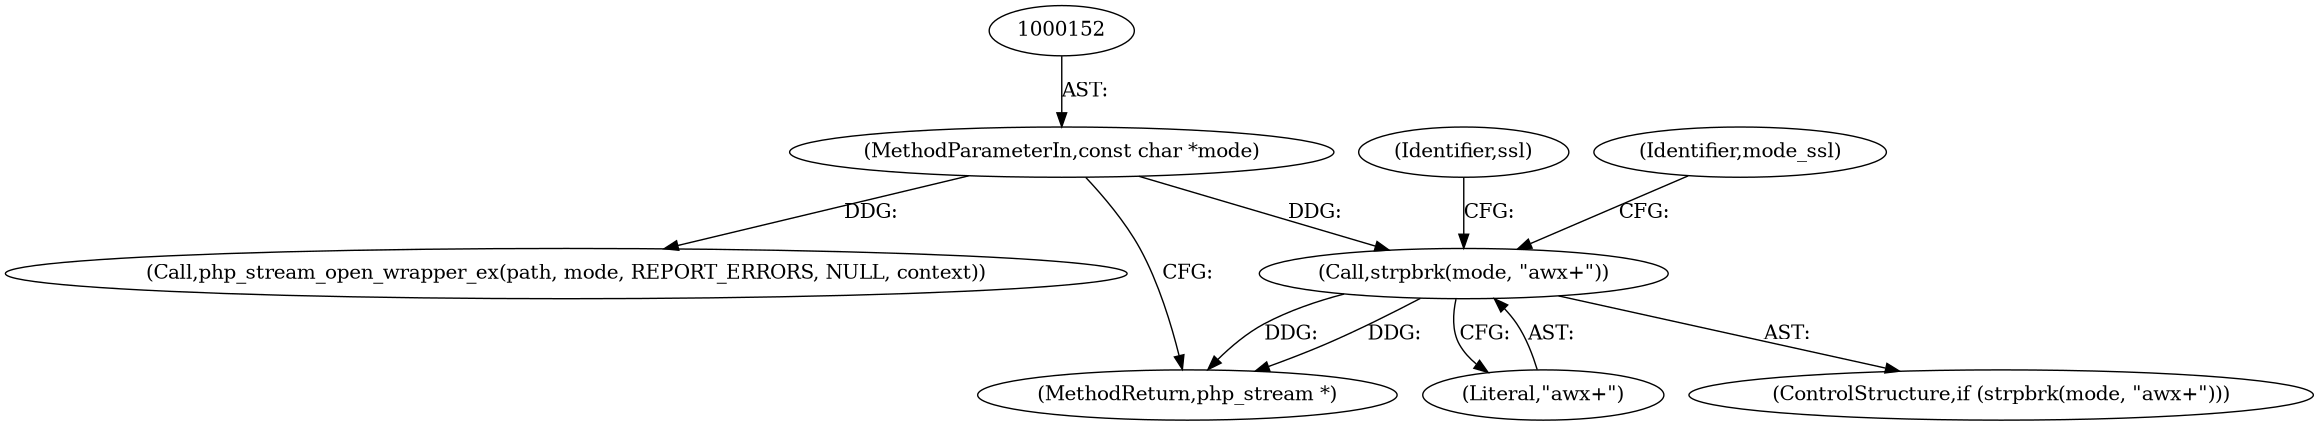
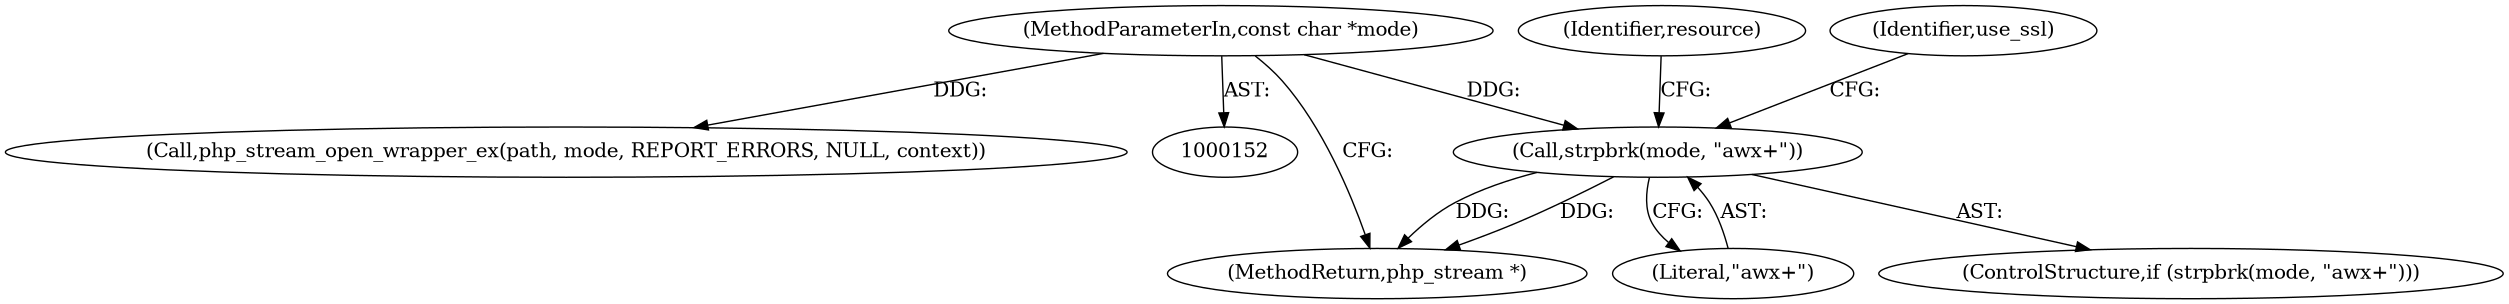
(1062, 84) -> (1223, 84)
(1464, 152) -> (1662, 31)
(1740, 152) -> (1964, 31)
